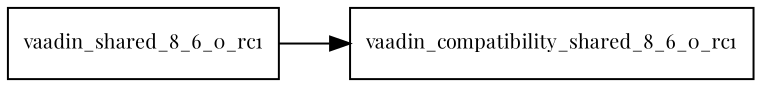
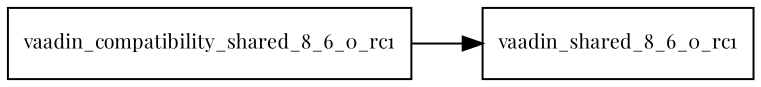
(304, 44) -> (437, 44)
